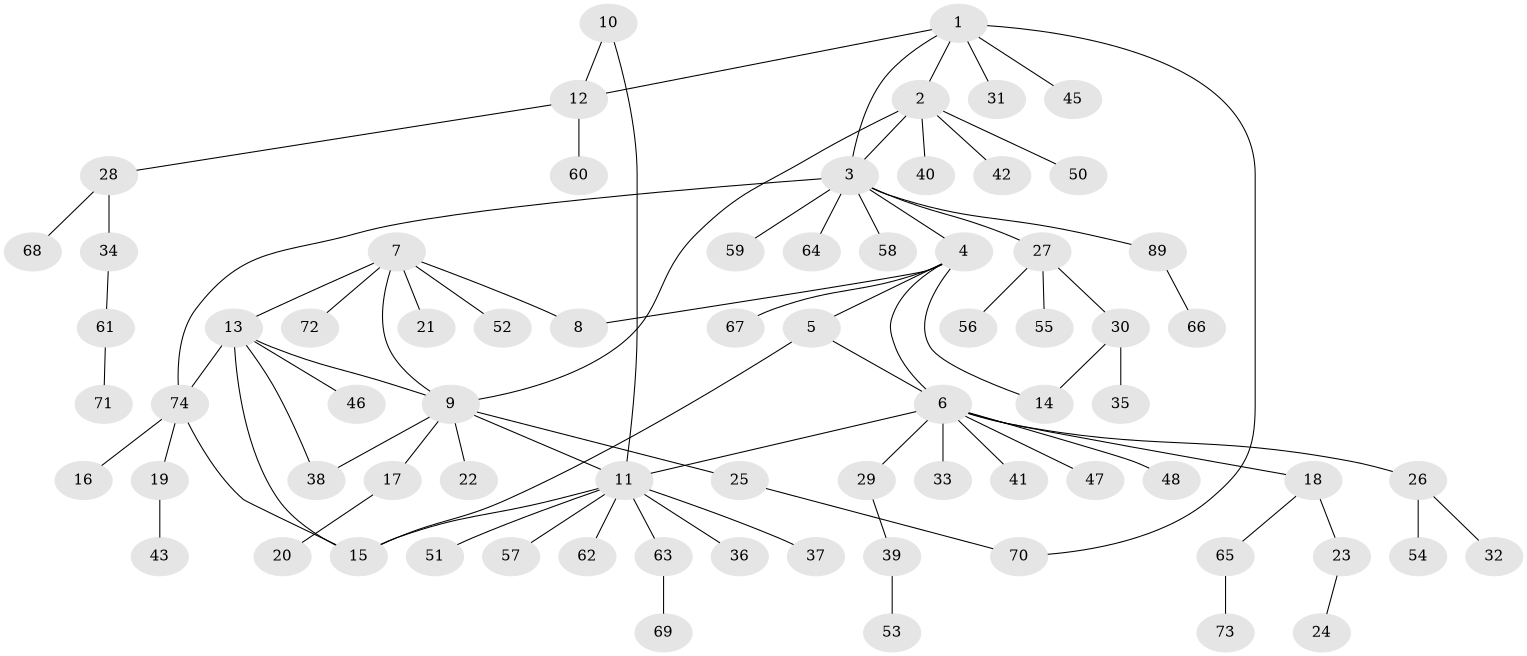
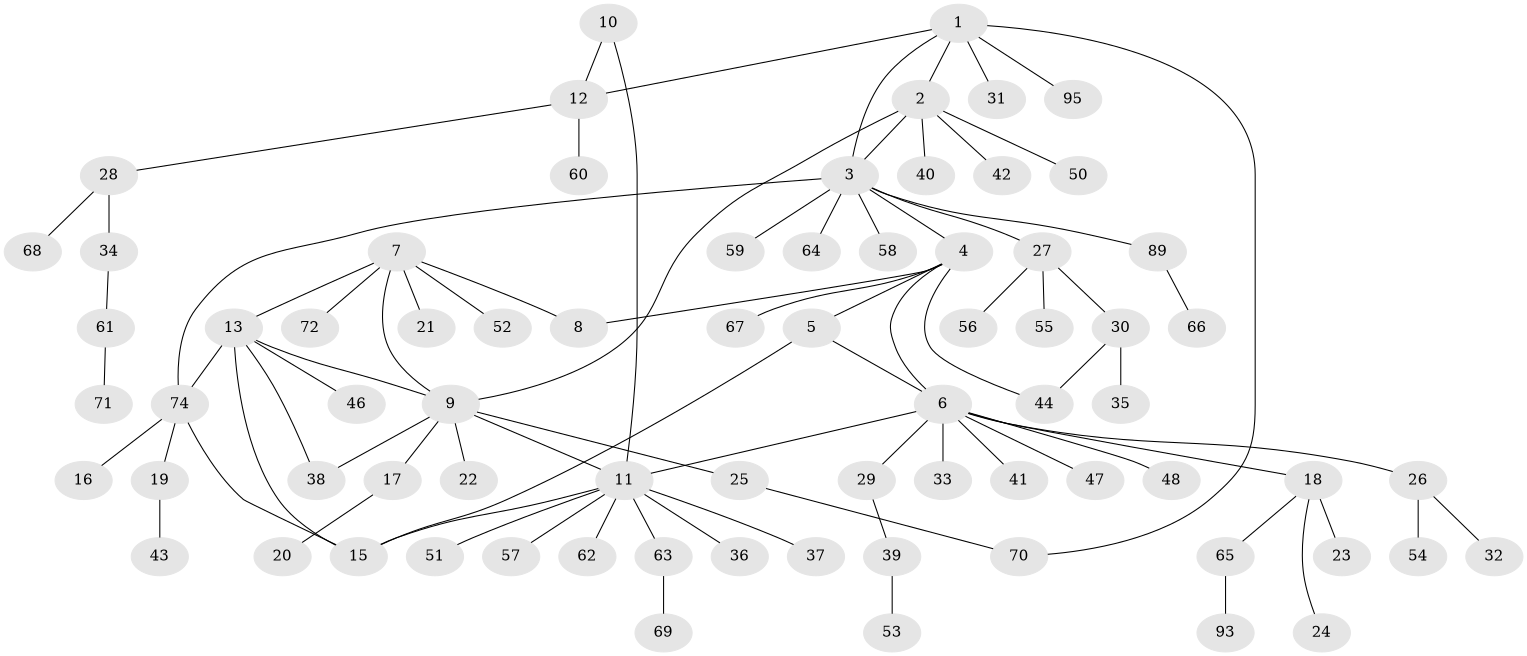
(1073, 99) -> (1073, 99)
(1045, 404) -> (1045, 404)
(1332, 595) -> (1302, 557)
(1226, 633) -> (1226, 633)
